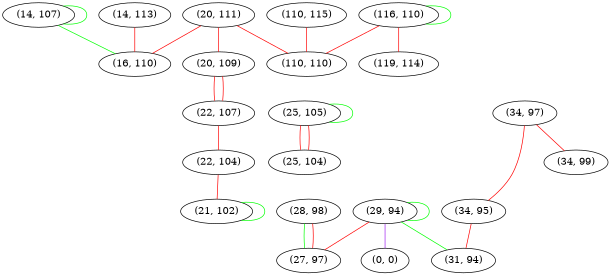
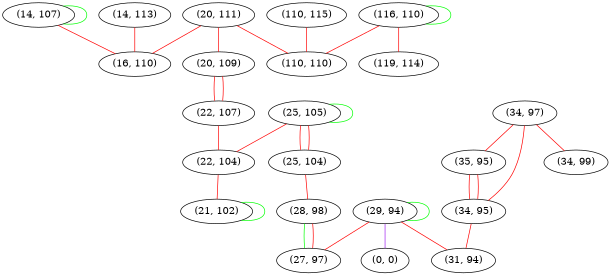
(87, 40) -> (87, 40)
none -> (262, 138)
none -> (474, 162)
none -> (307, 187)
(424, 236) -> (424, 236)
